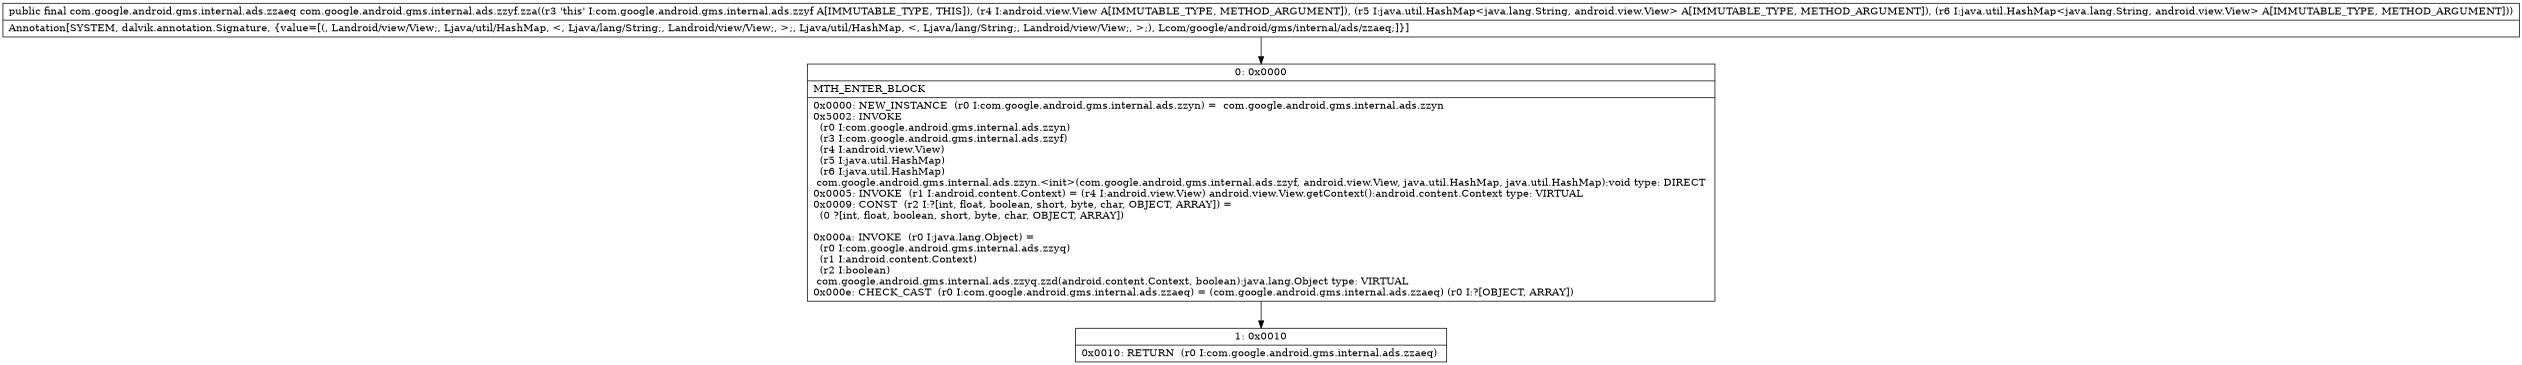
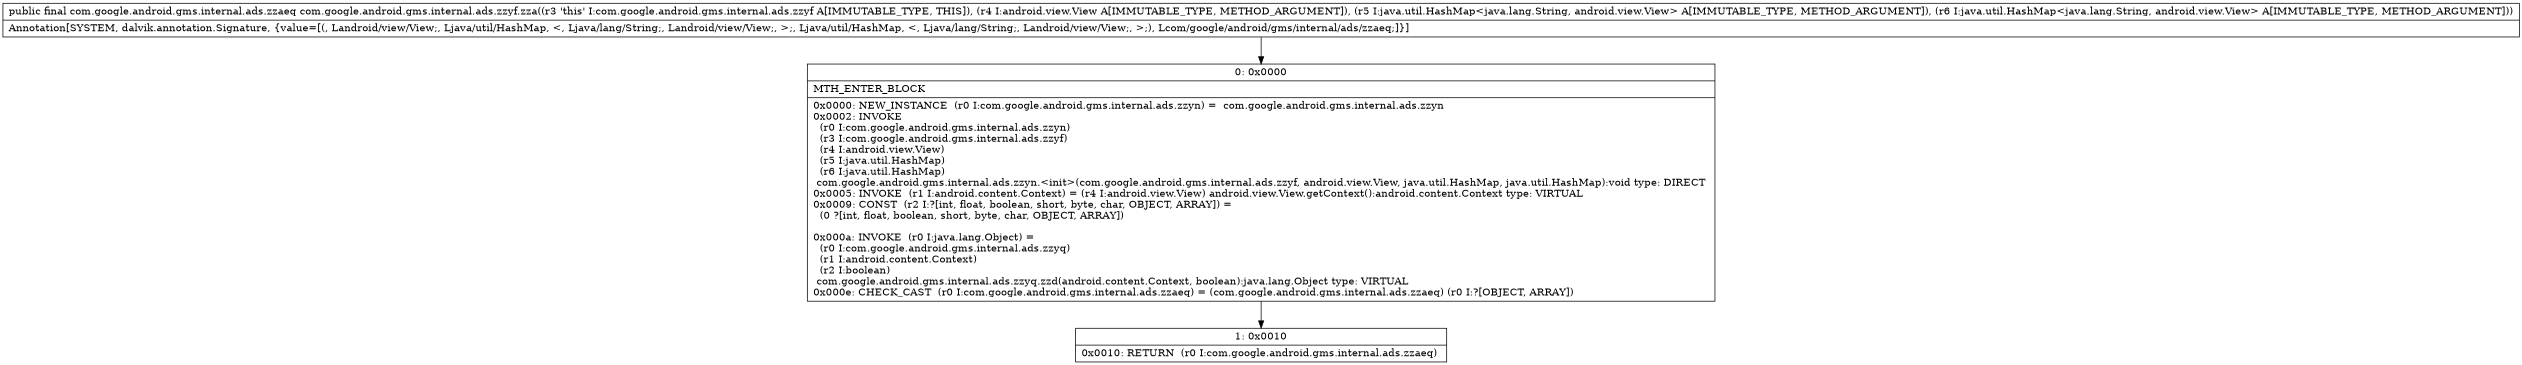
(861, 117) -> (861, 117)
